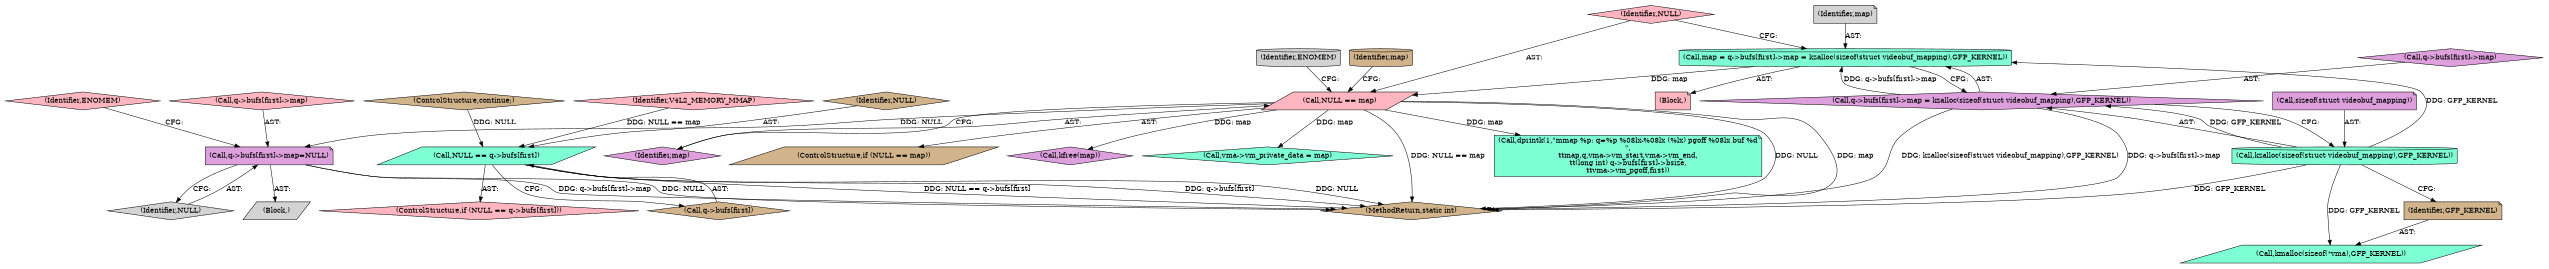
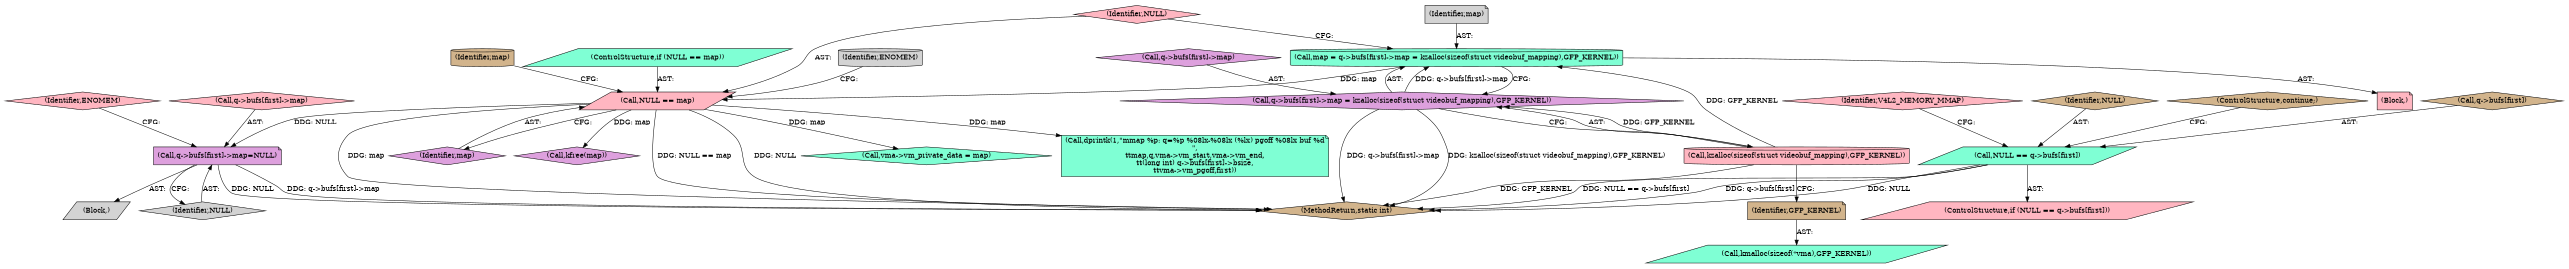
(2345, 101) -> none
(495, 123) -> (2200, 123)
(664, 123) -> (1967, 123)
(1094, 125) -> (657, 77)
(864, 156) -> (657, 58)
(2345, 156) -> (1797, 156)
(580, 200) -> none
(2328, 201) -> none
(479, 211) -> (2027, 211)
